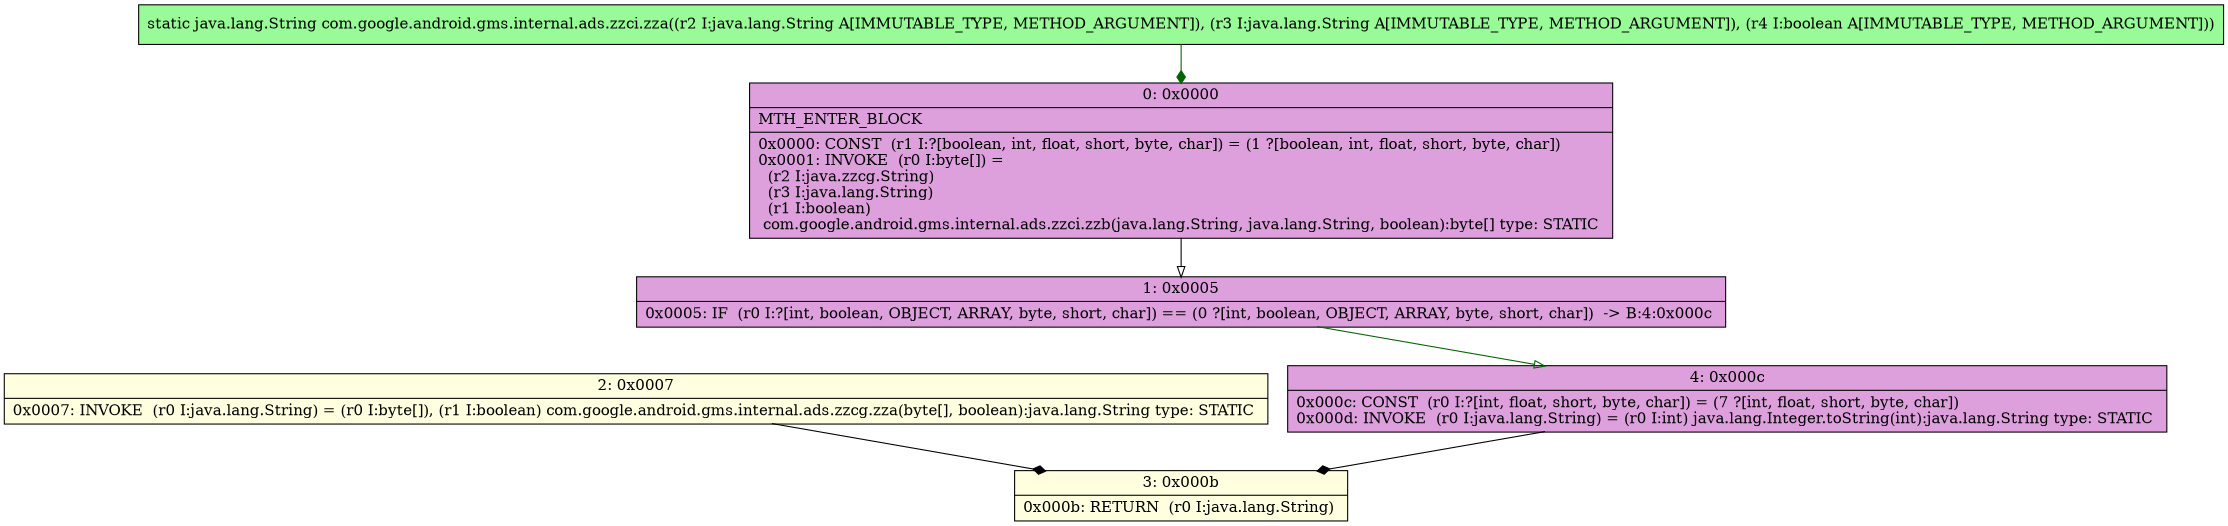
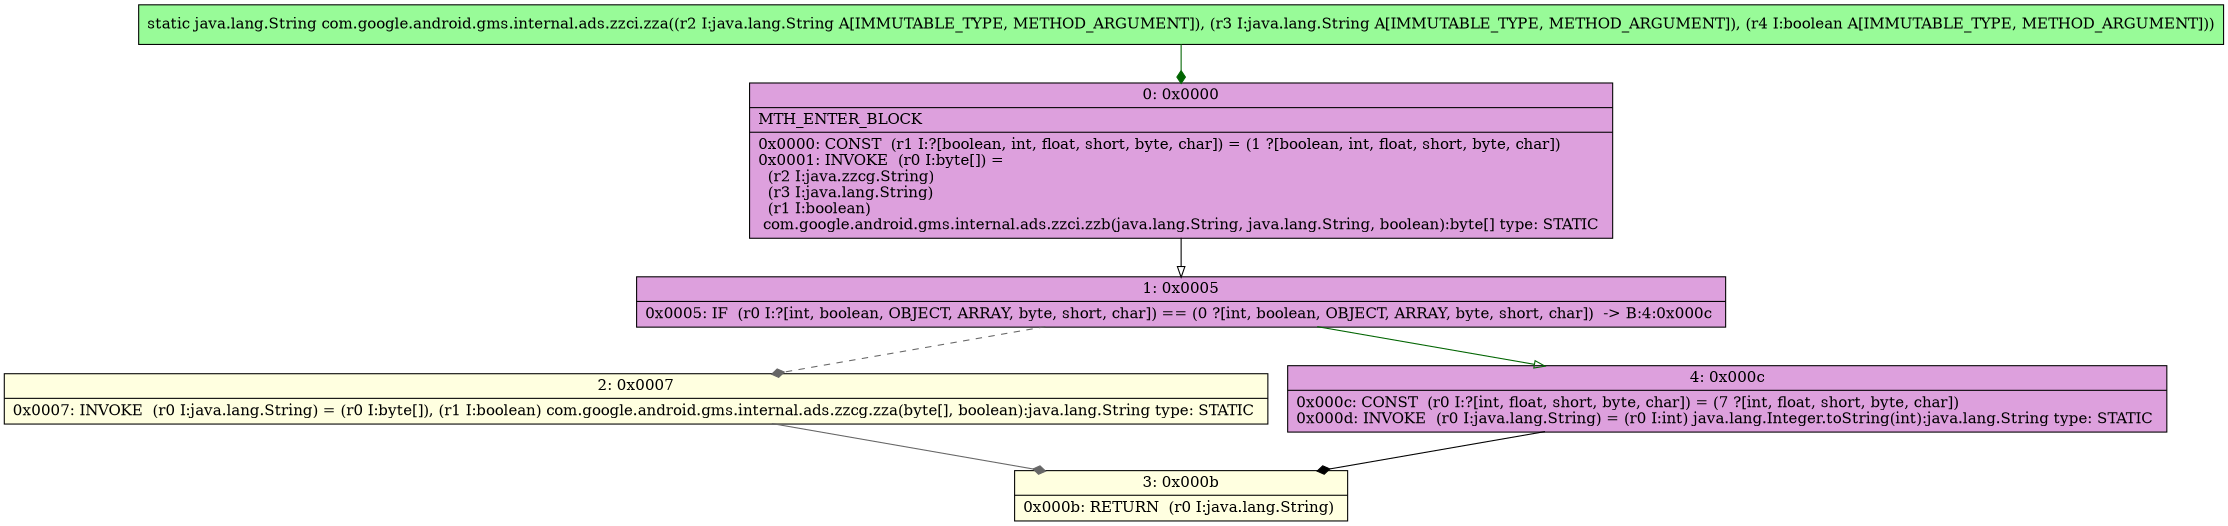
none -> (915, 349)
(902, 446) -> (902, 446)
